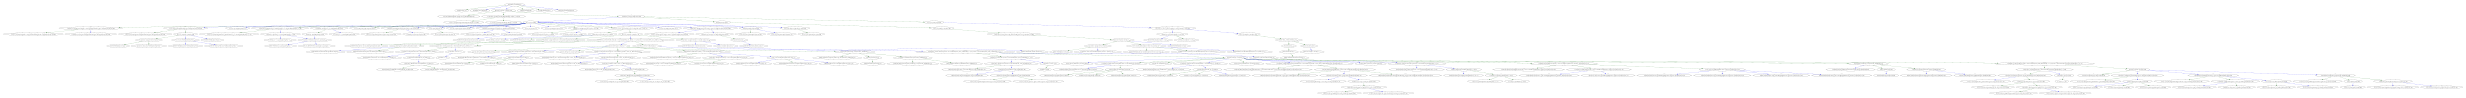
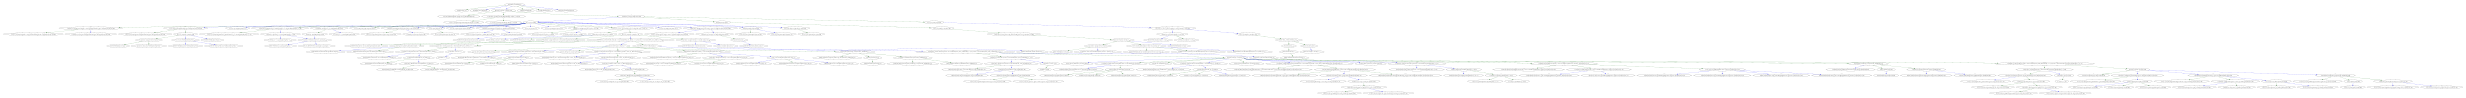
none -> (379, 64)
